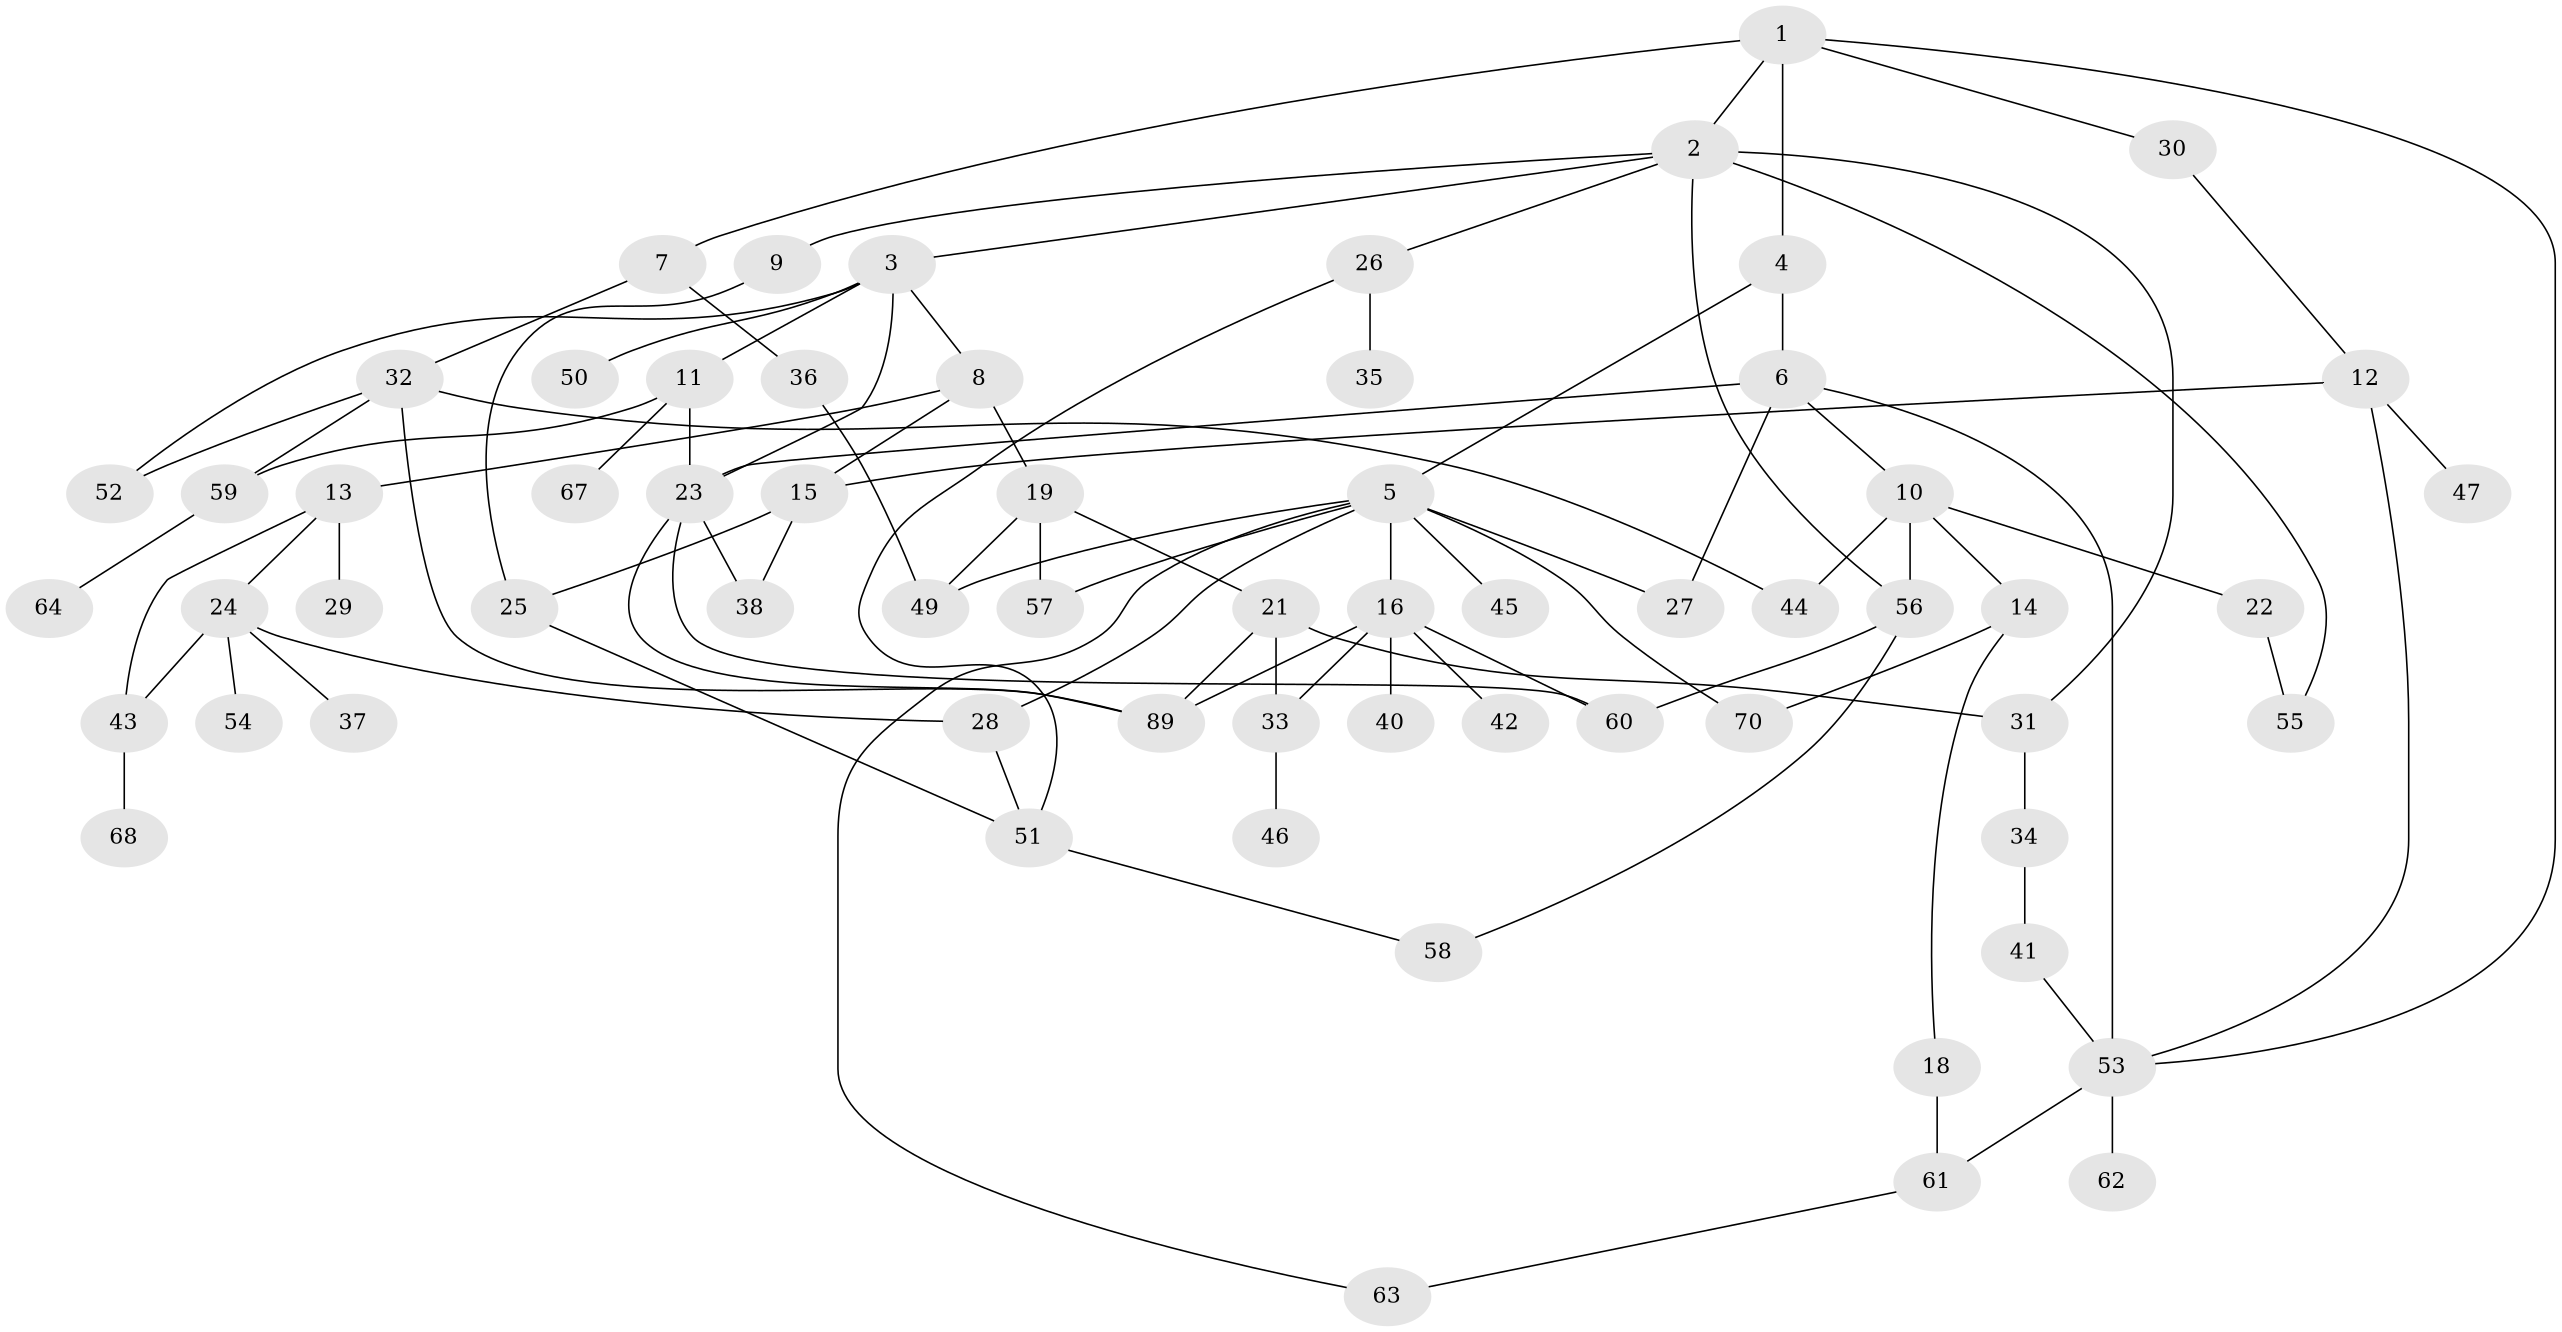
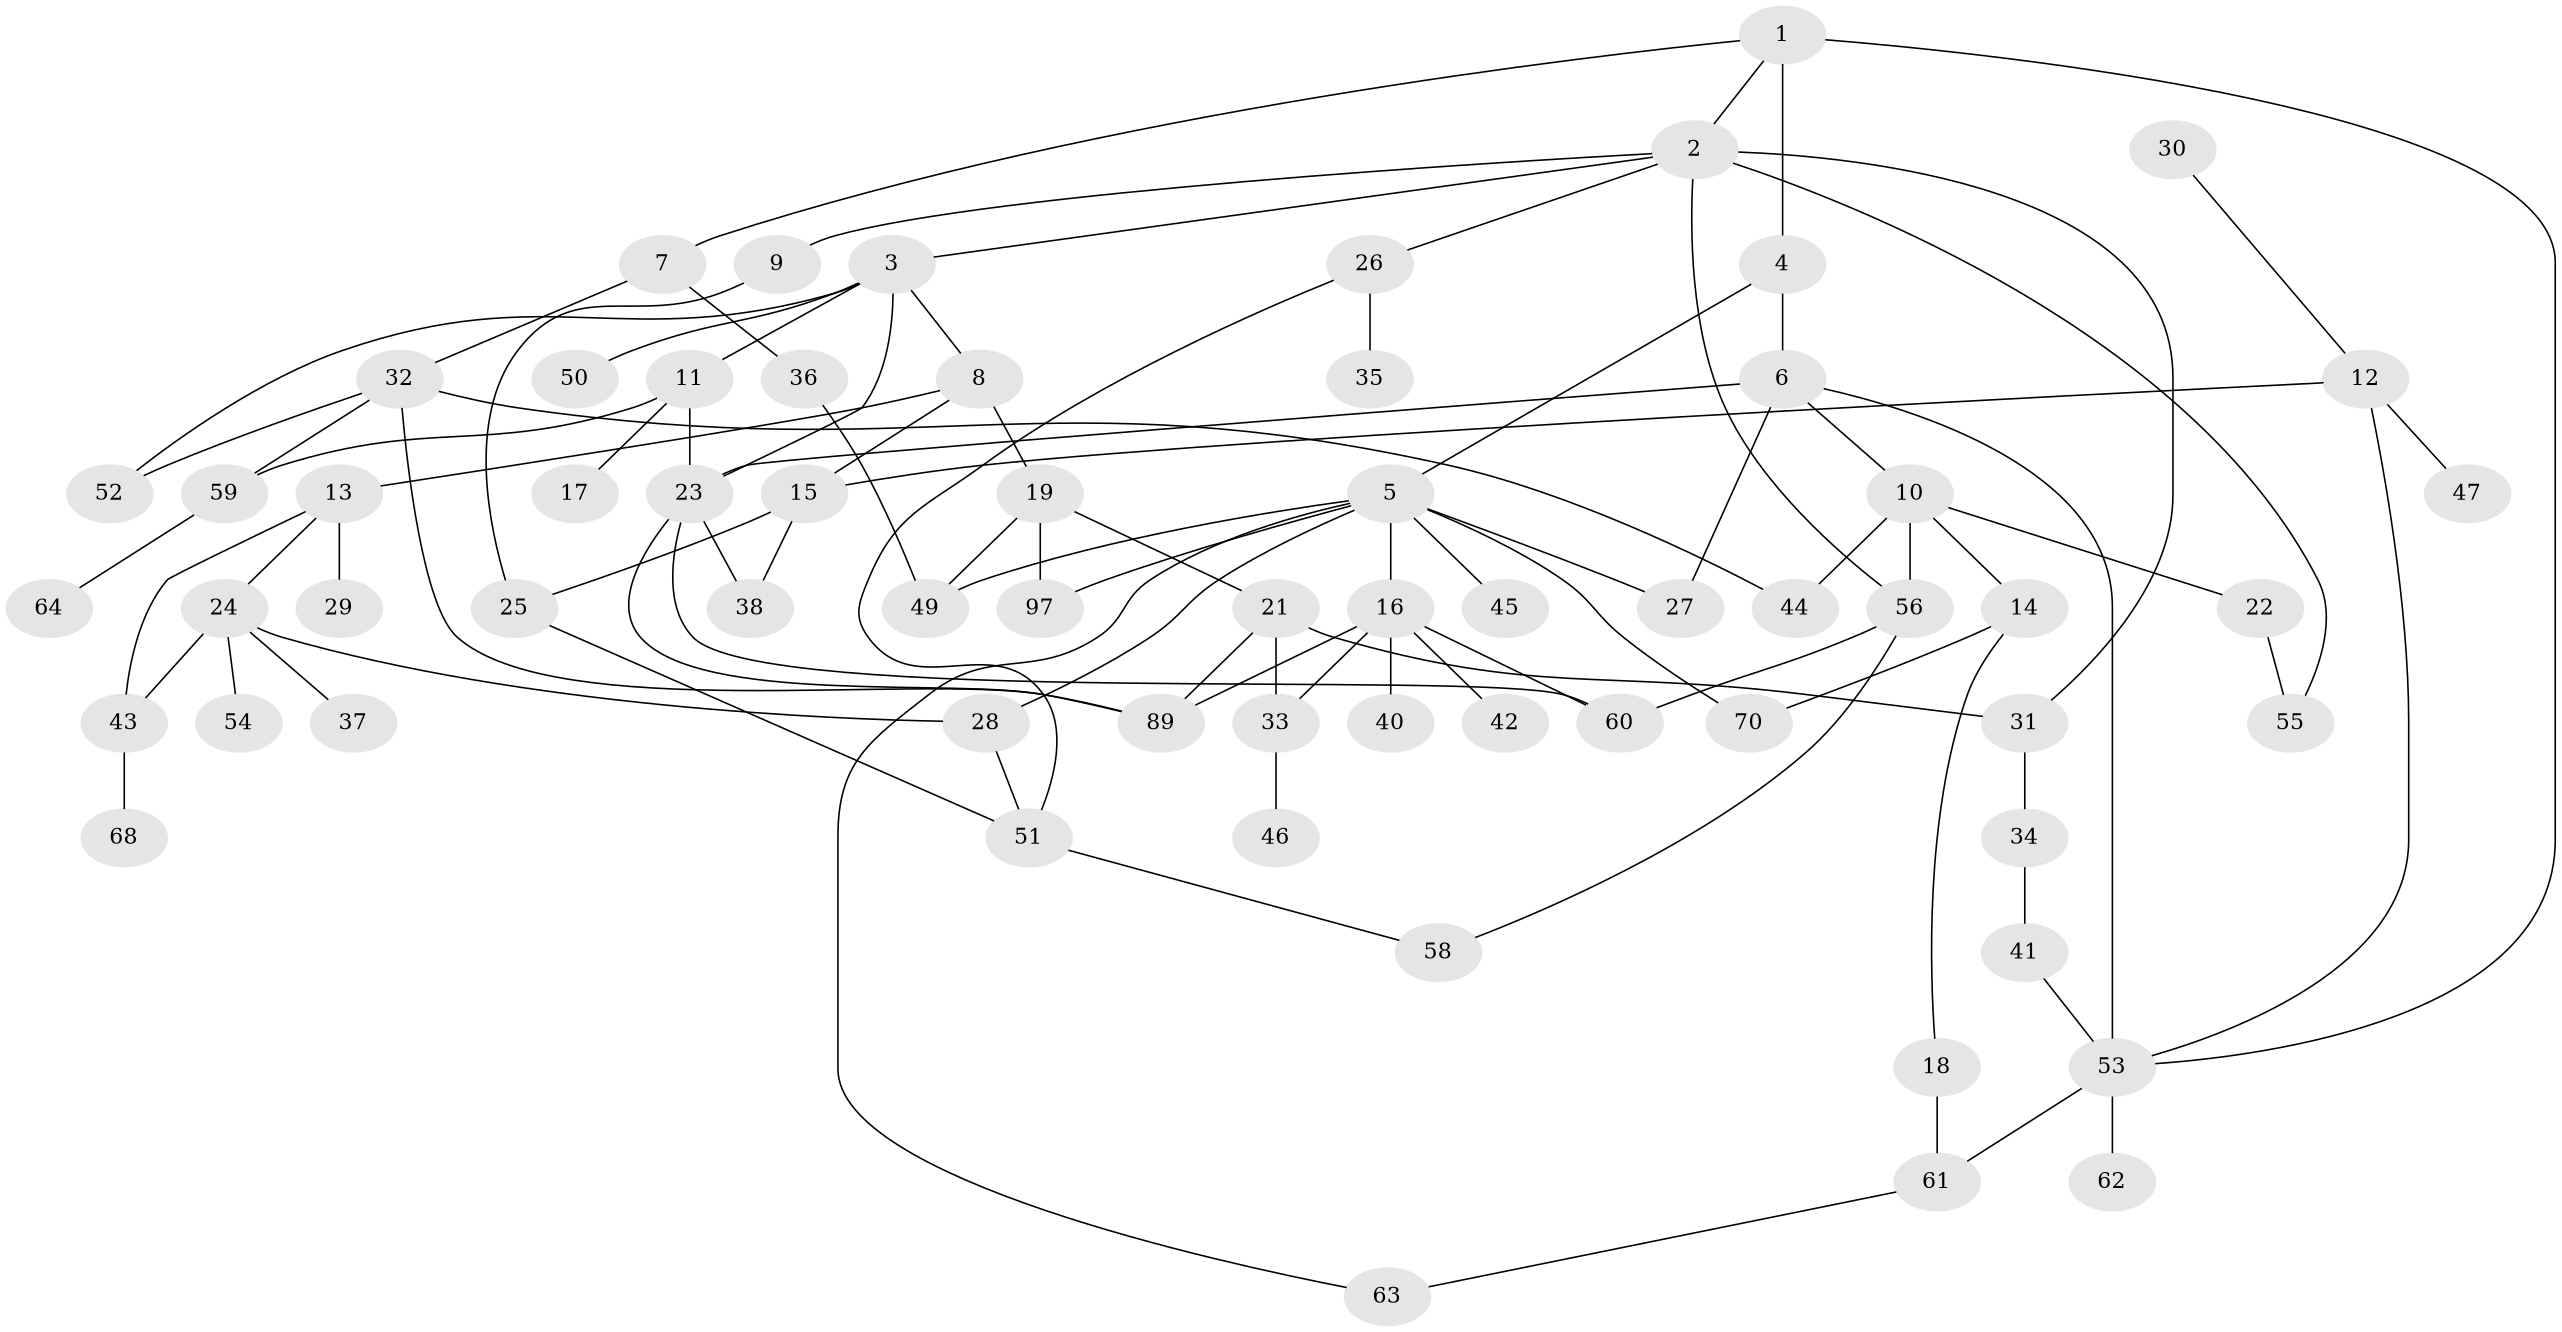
(1978, 92) -> none
(575, 494) -> (575, 494)
(1040, 609) -> (1040, 609)
